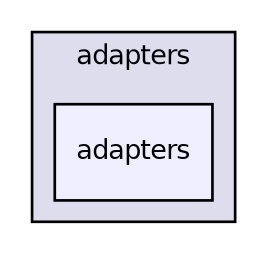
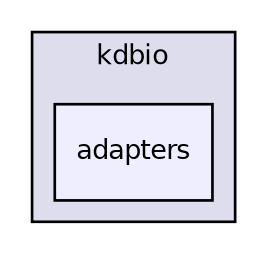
(134, 57) -> (134, 57)
